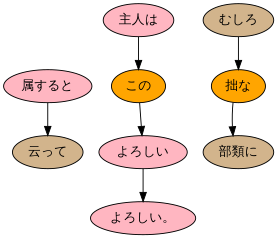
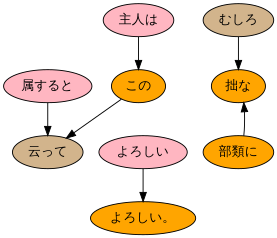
(140, 115) -> (98, 116)
(232, 115) -> (245, 124)
(238, 152) -> (238, 152)
(143, 218) -> (143, 218)
